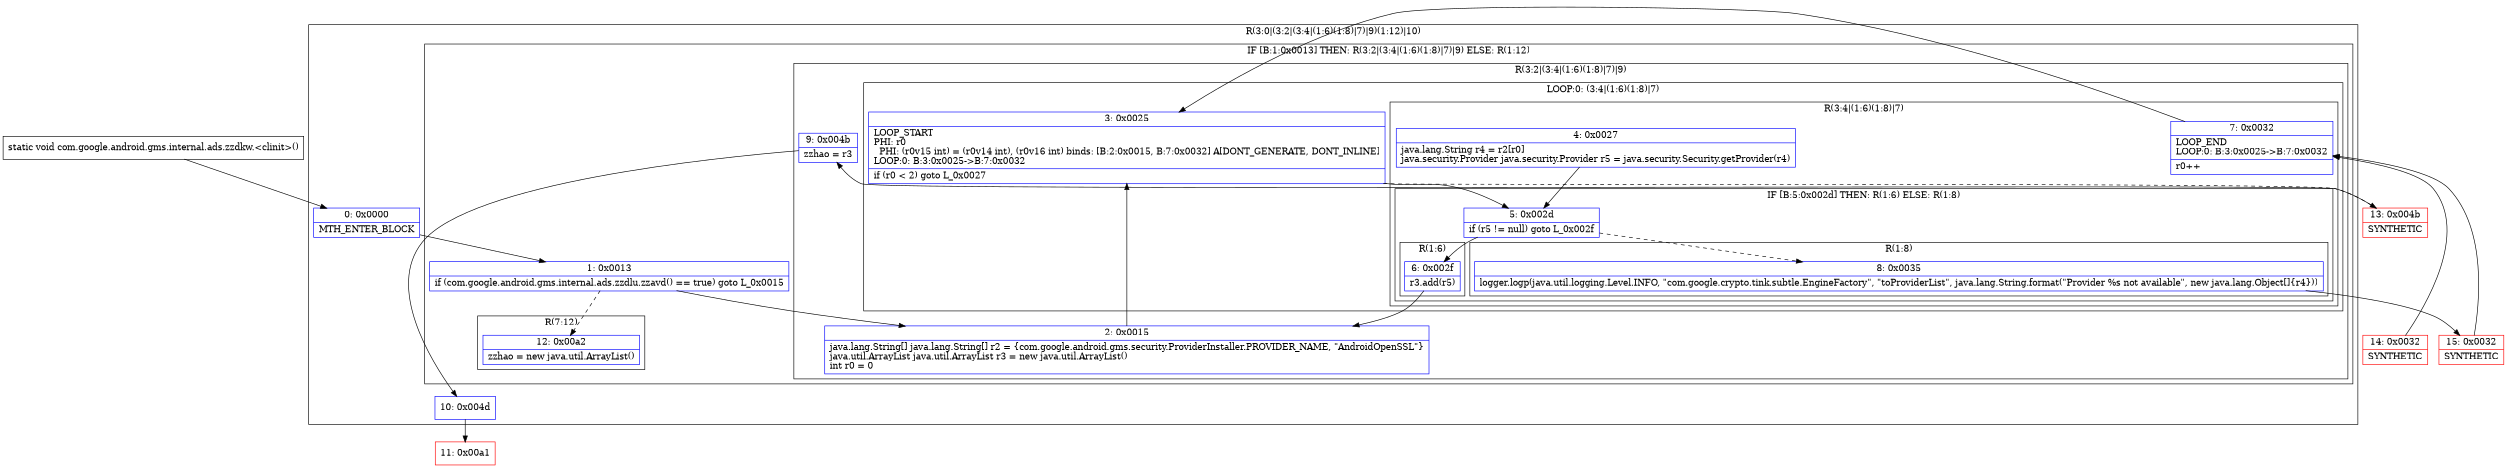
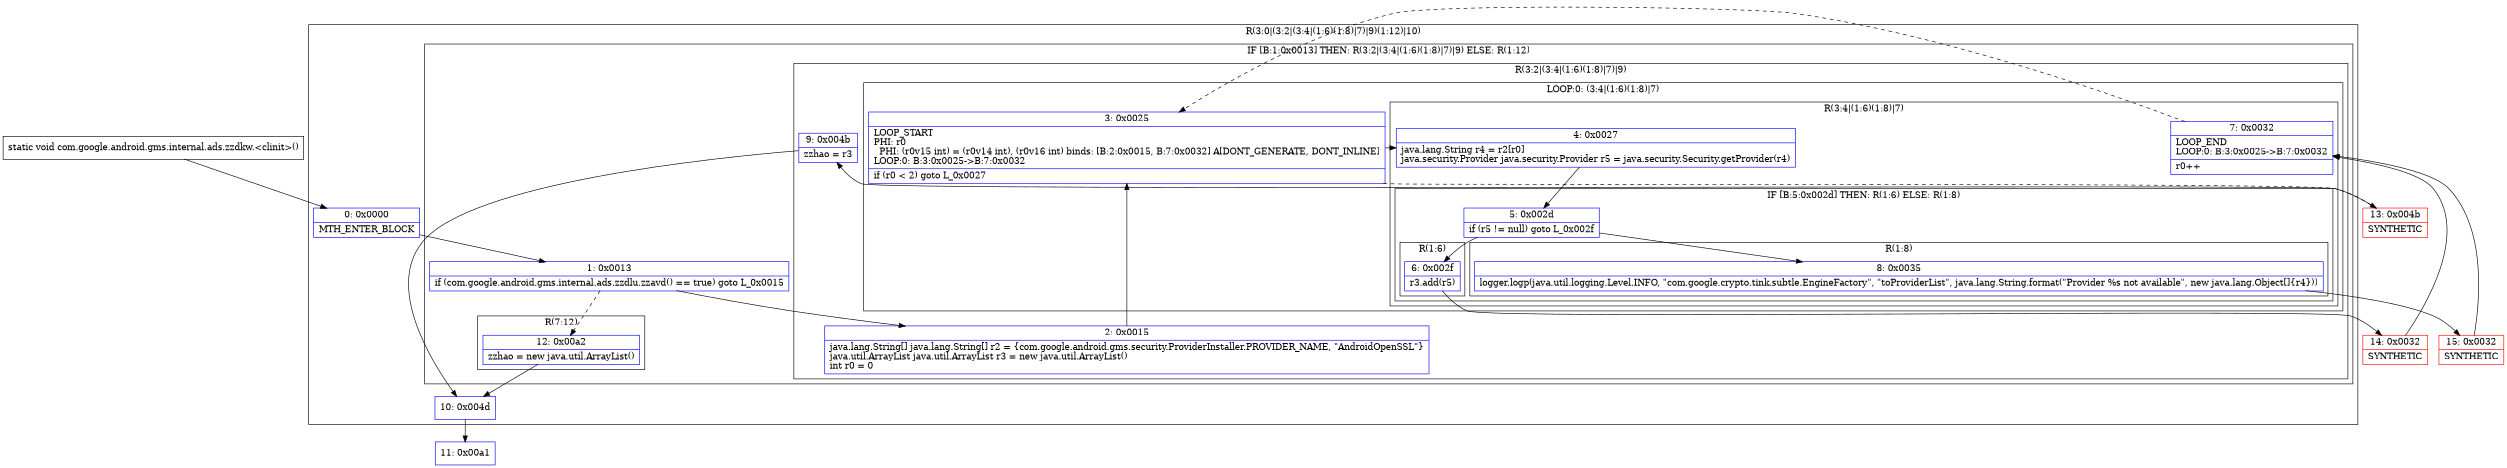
(1682, 8) -> (1682, 8)
(1475, 193) -> (1388, 148)
(1698, 247) -> (1698, 247)
(1394, 315) -> (1908, 314)
none -> (513, 379)
(465, 453) -> (465, 453)
